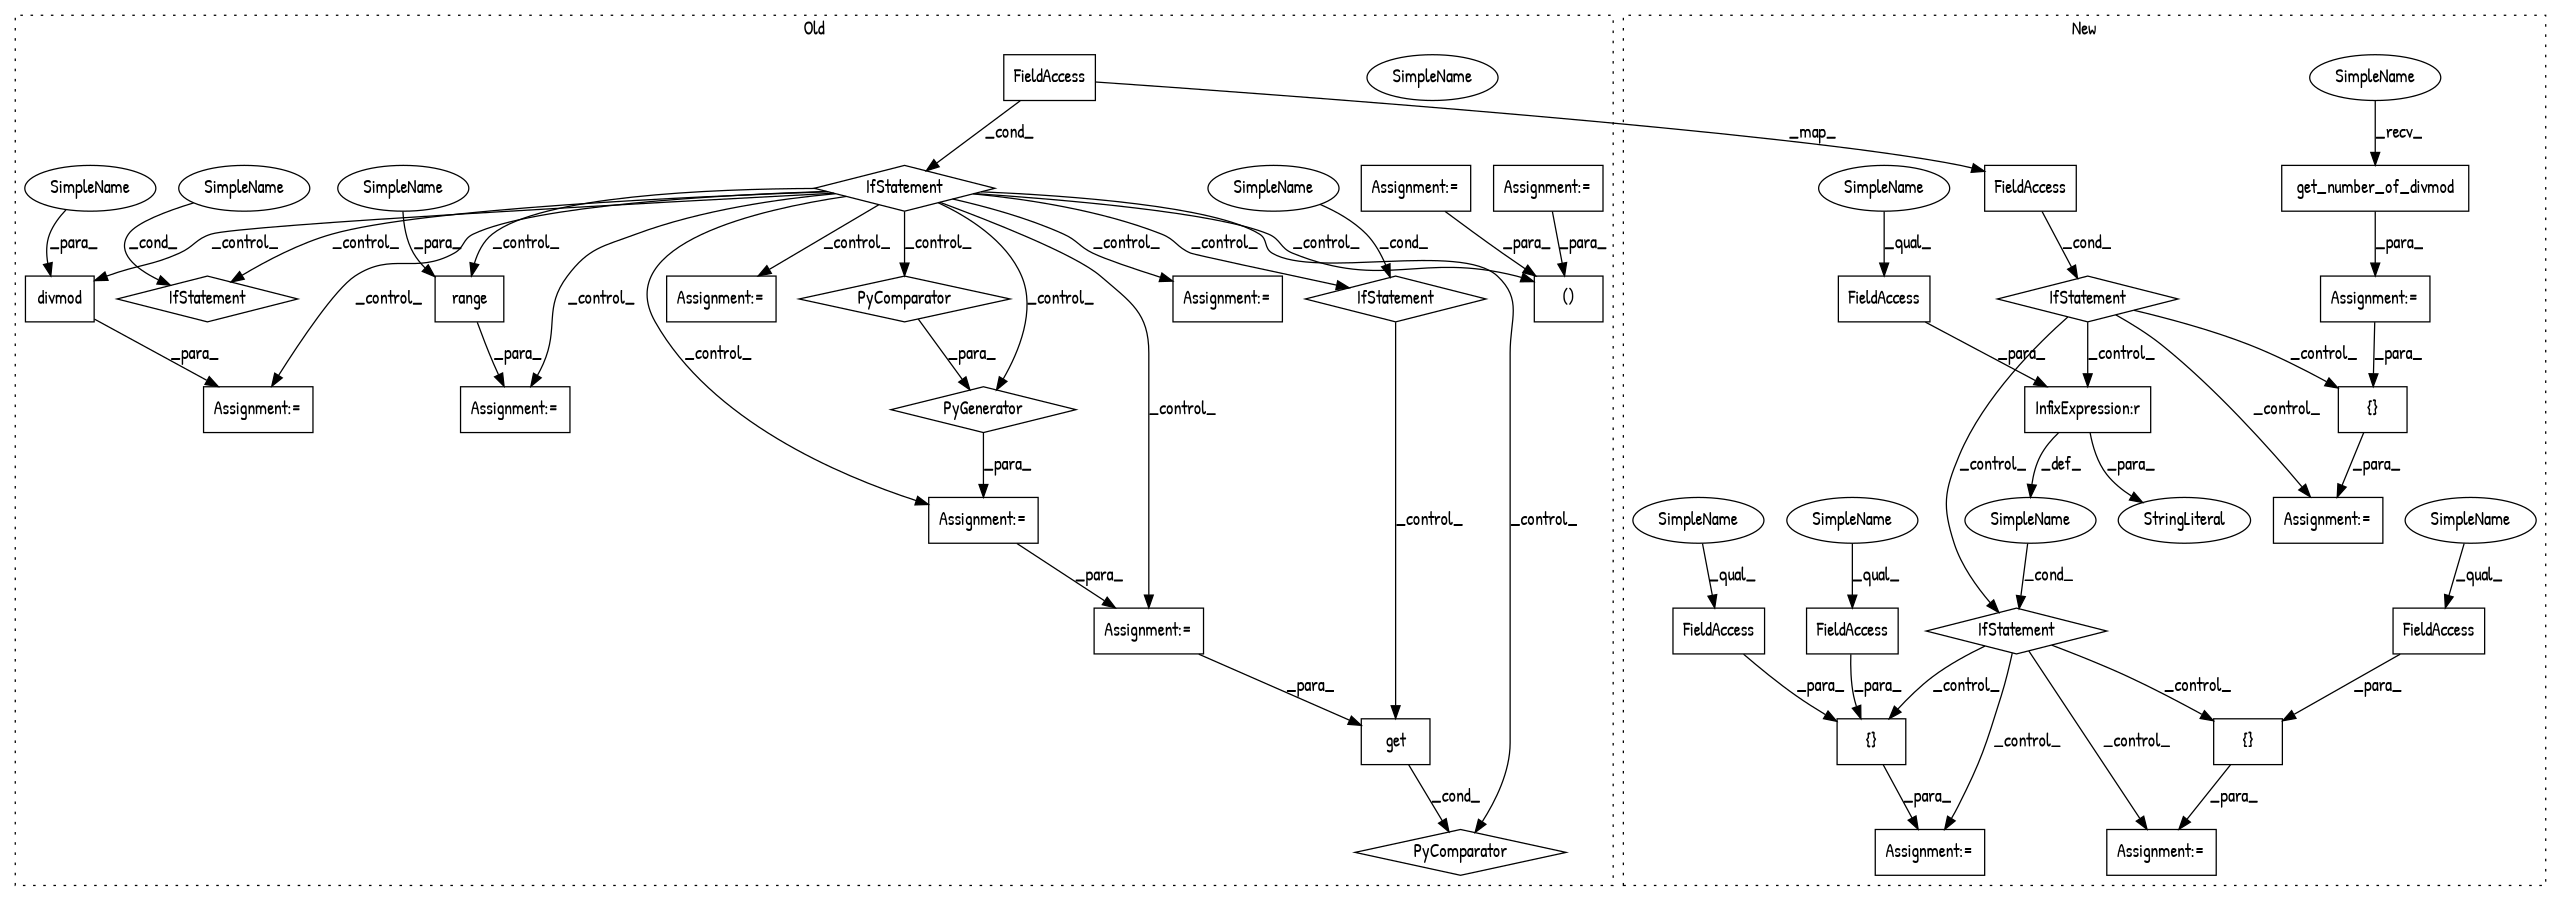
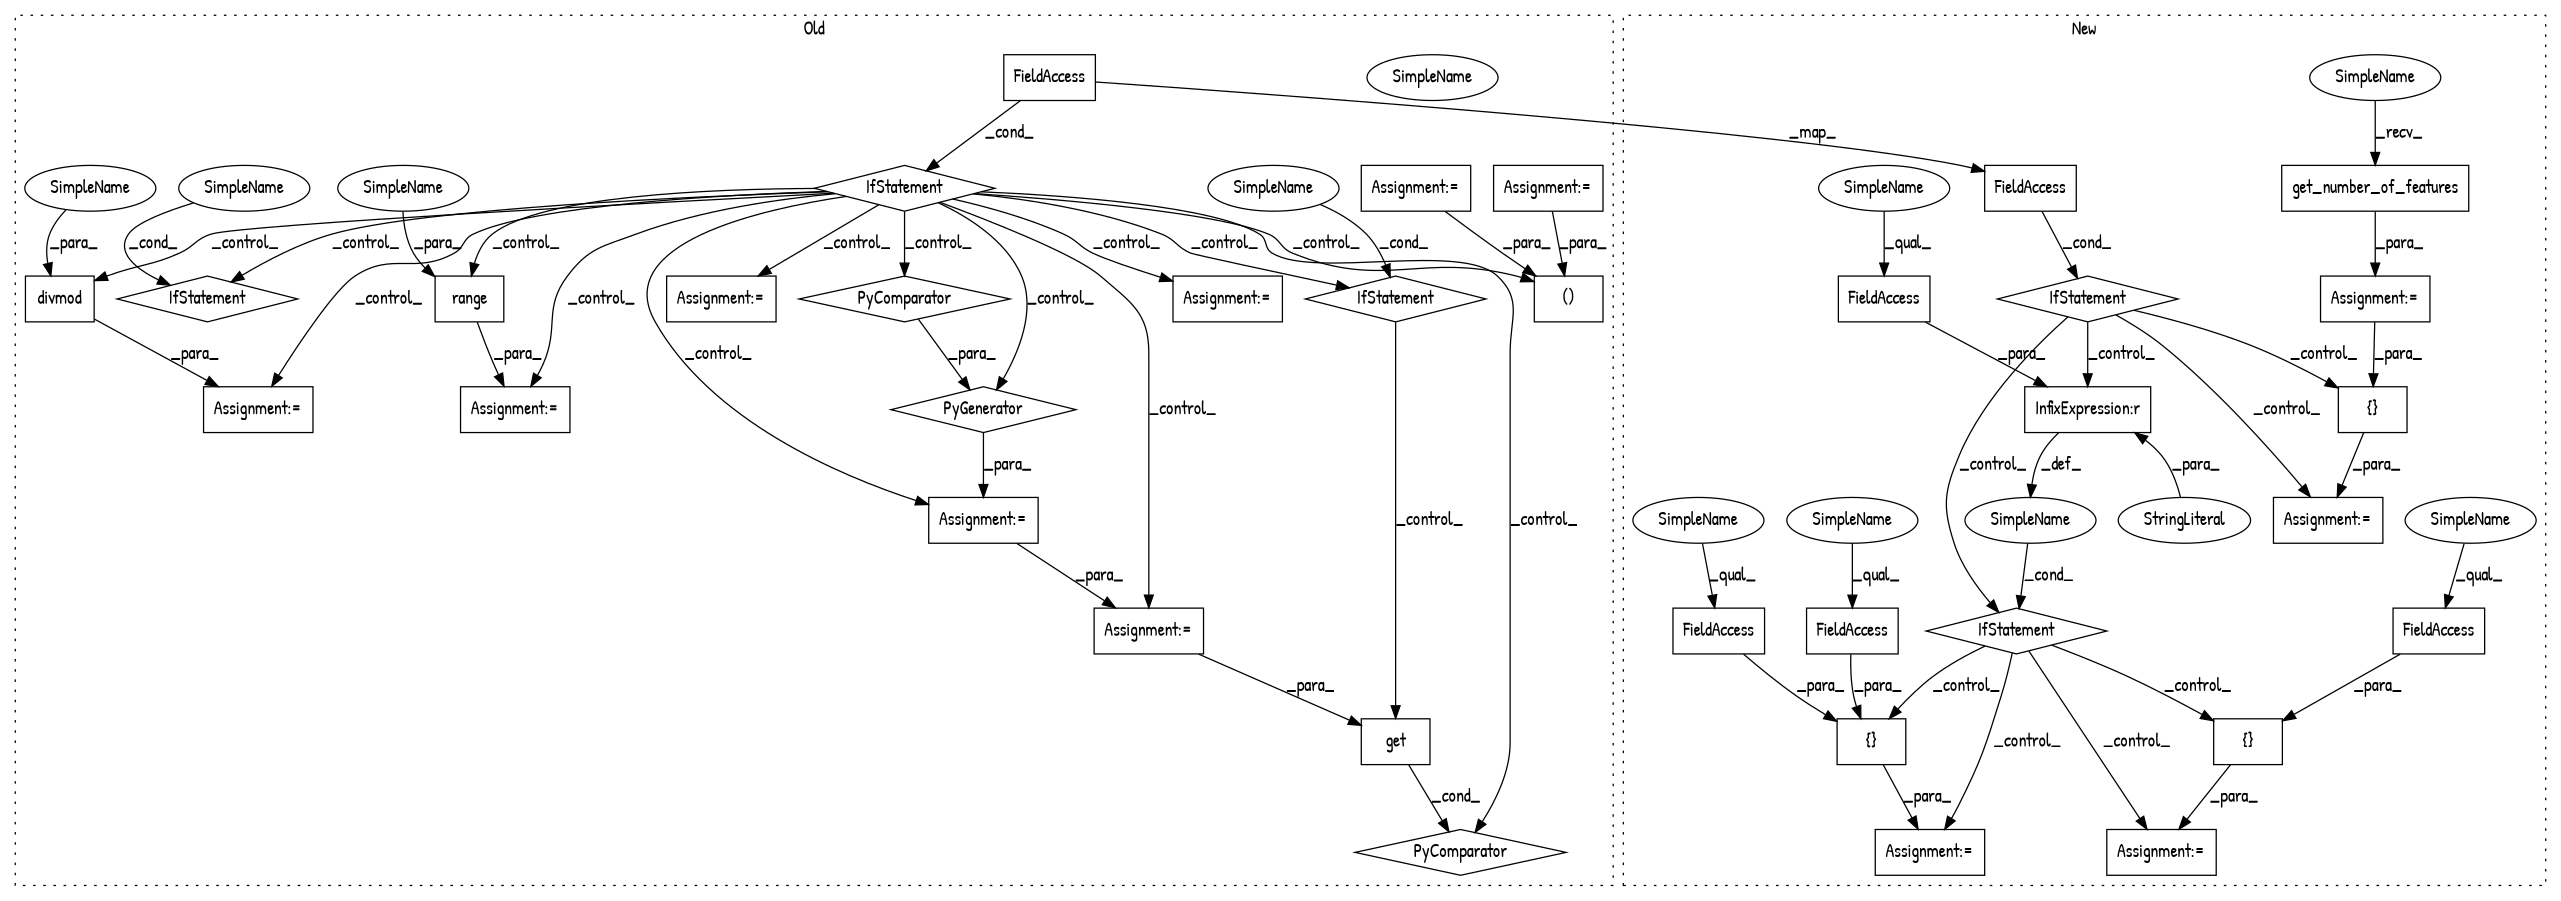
(2375, 188) -> (2375, 188)
(2103, 470) -> (2168, 465)
